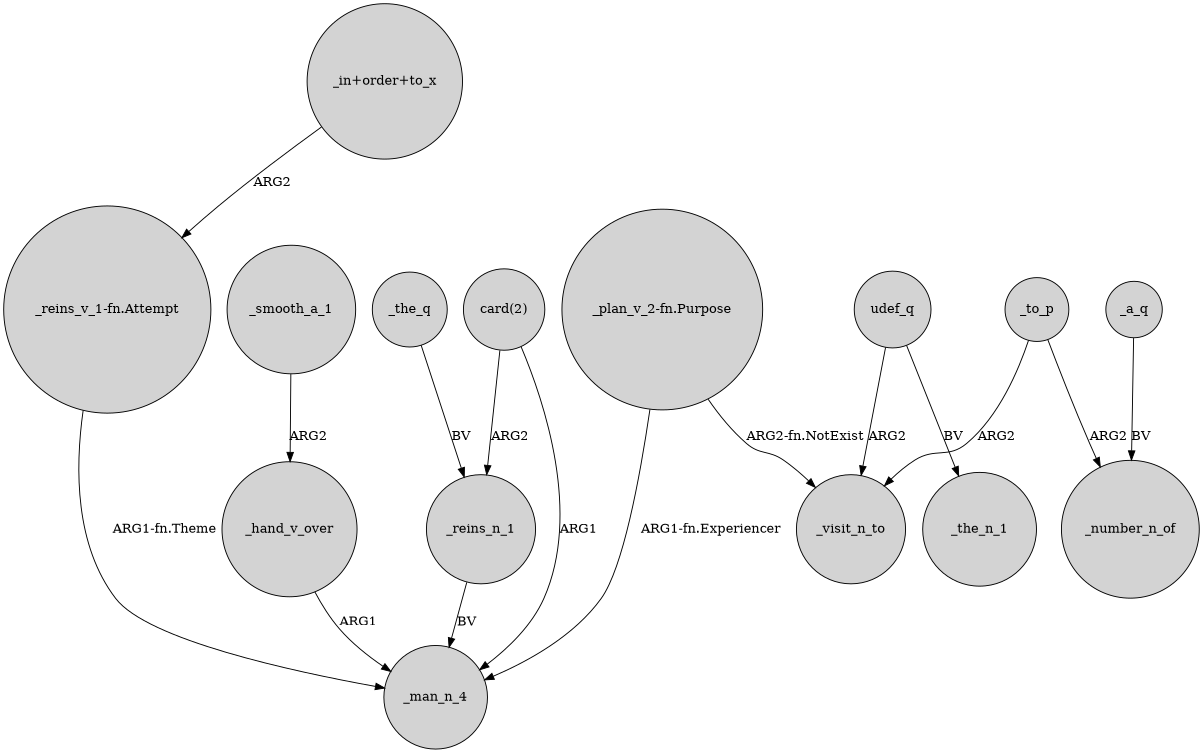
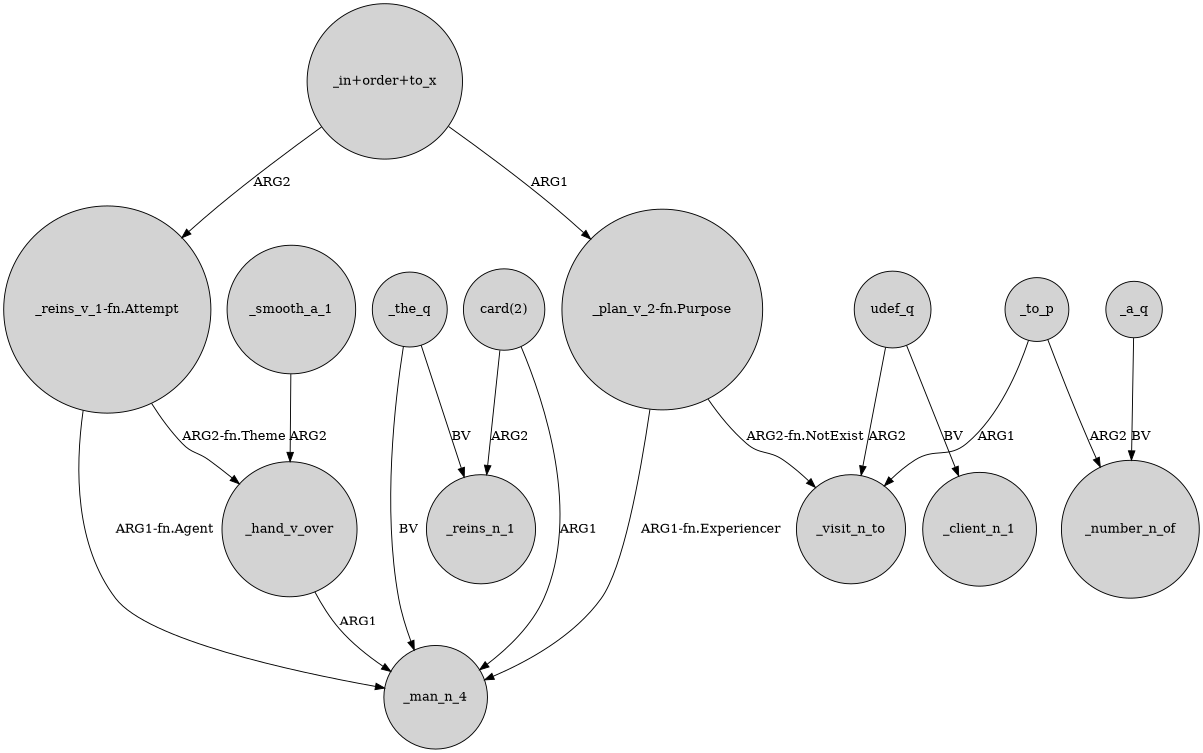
none -> (518, 178)
(997, 437) -> (997, 437)
none -> (186, 447)
(165, 529) -> (165, 529)
(980, 529) -> (980, 529)
(459, 610) -> (391, 494)
